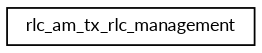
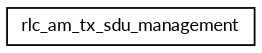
(131, 27) -> (131, 27)
